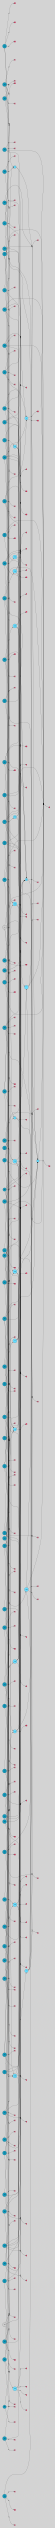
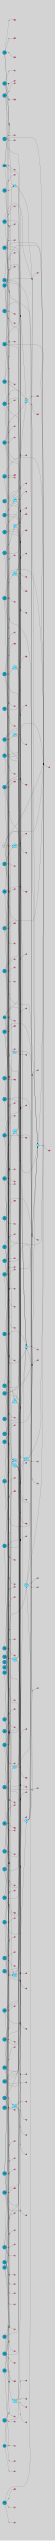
(5, 223) -> (5, 166)
none -> (5, 1334)
(5, 2325) -> (5, 2337)
